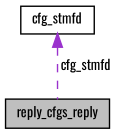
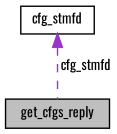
(58, 114) -> (58, 114)
